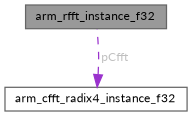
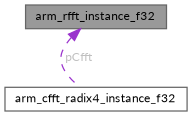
(99, 52) -> (62, 64)
